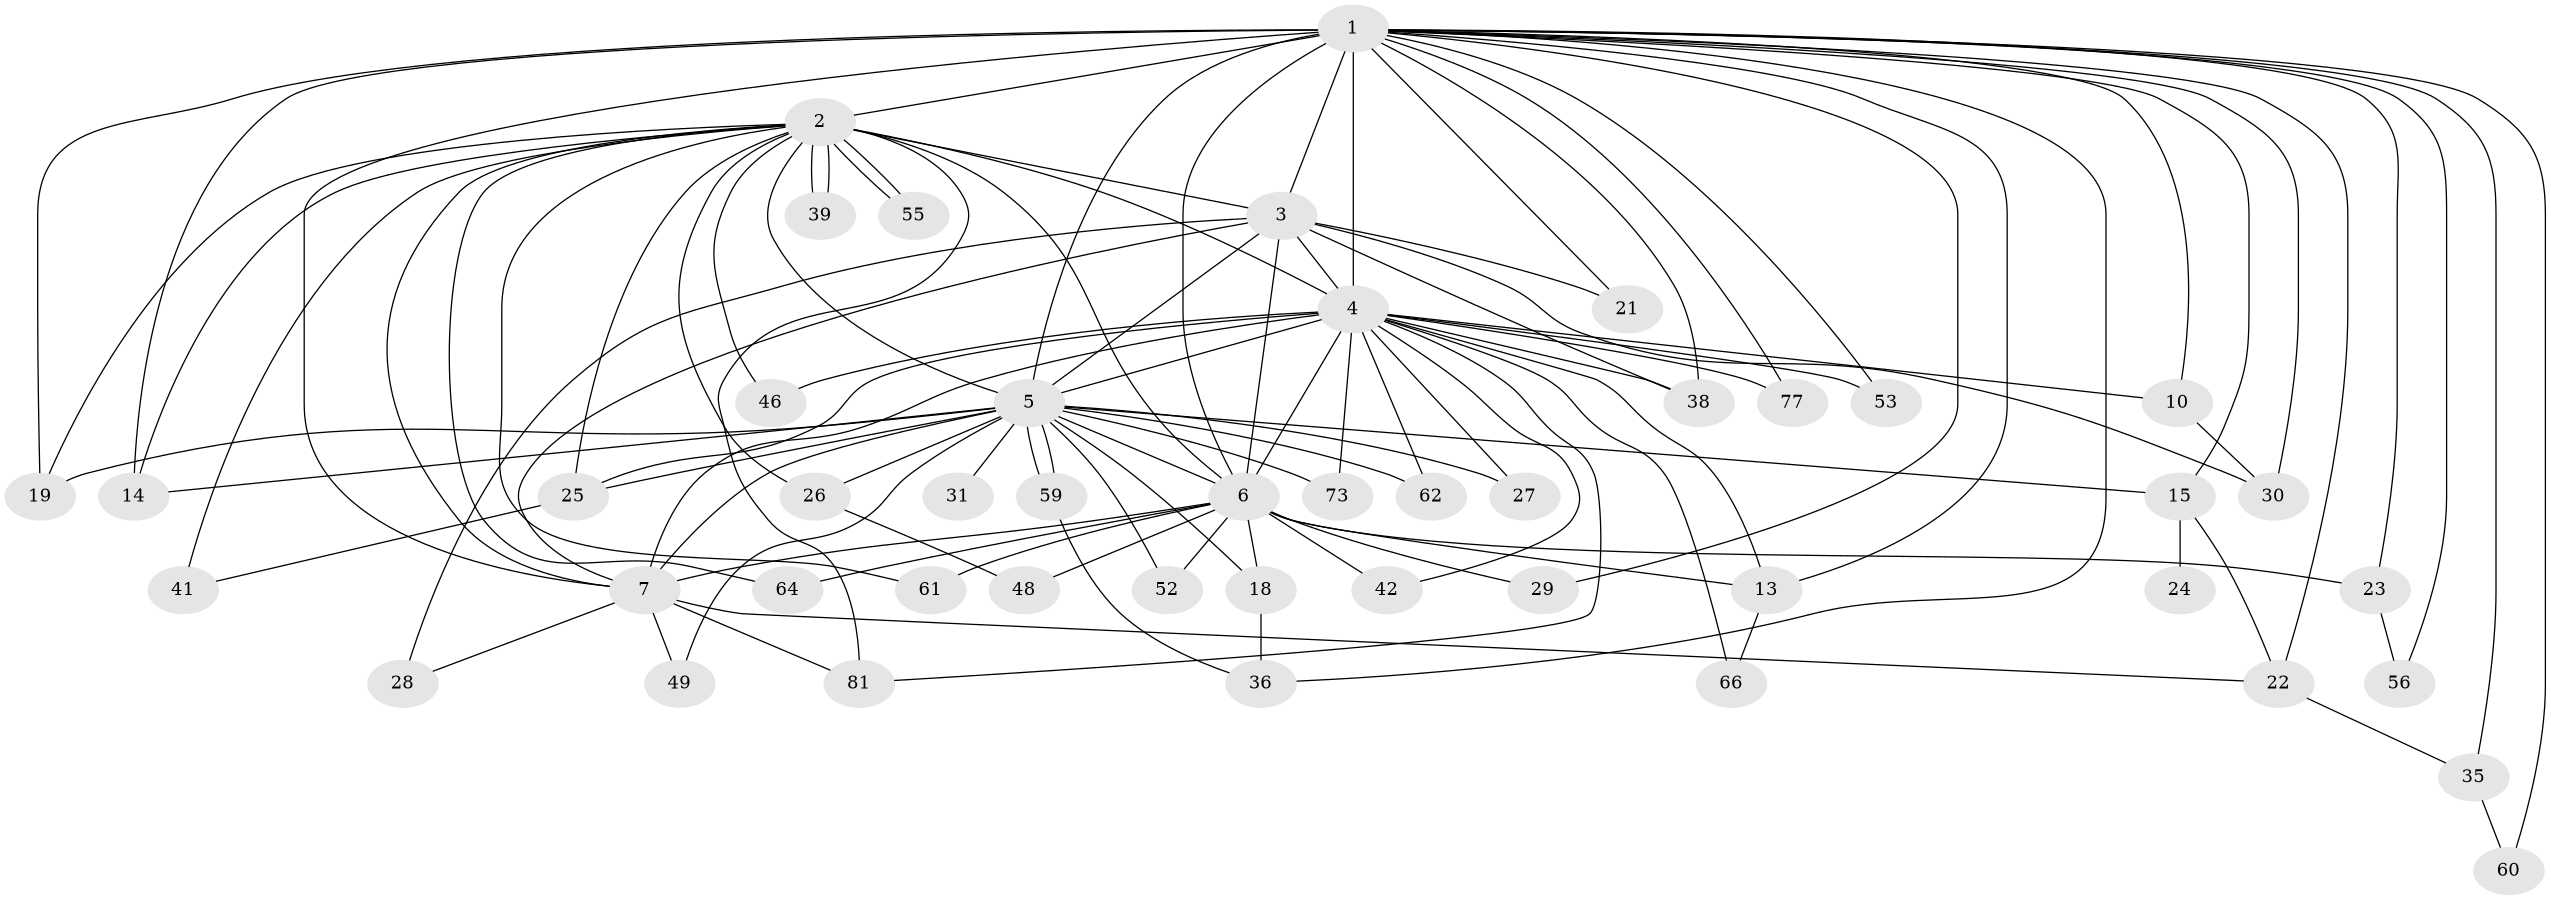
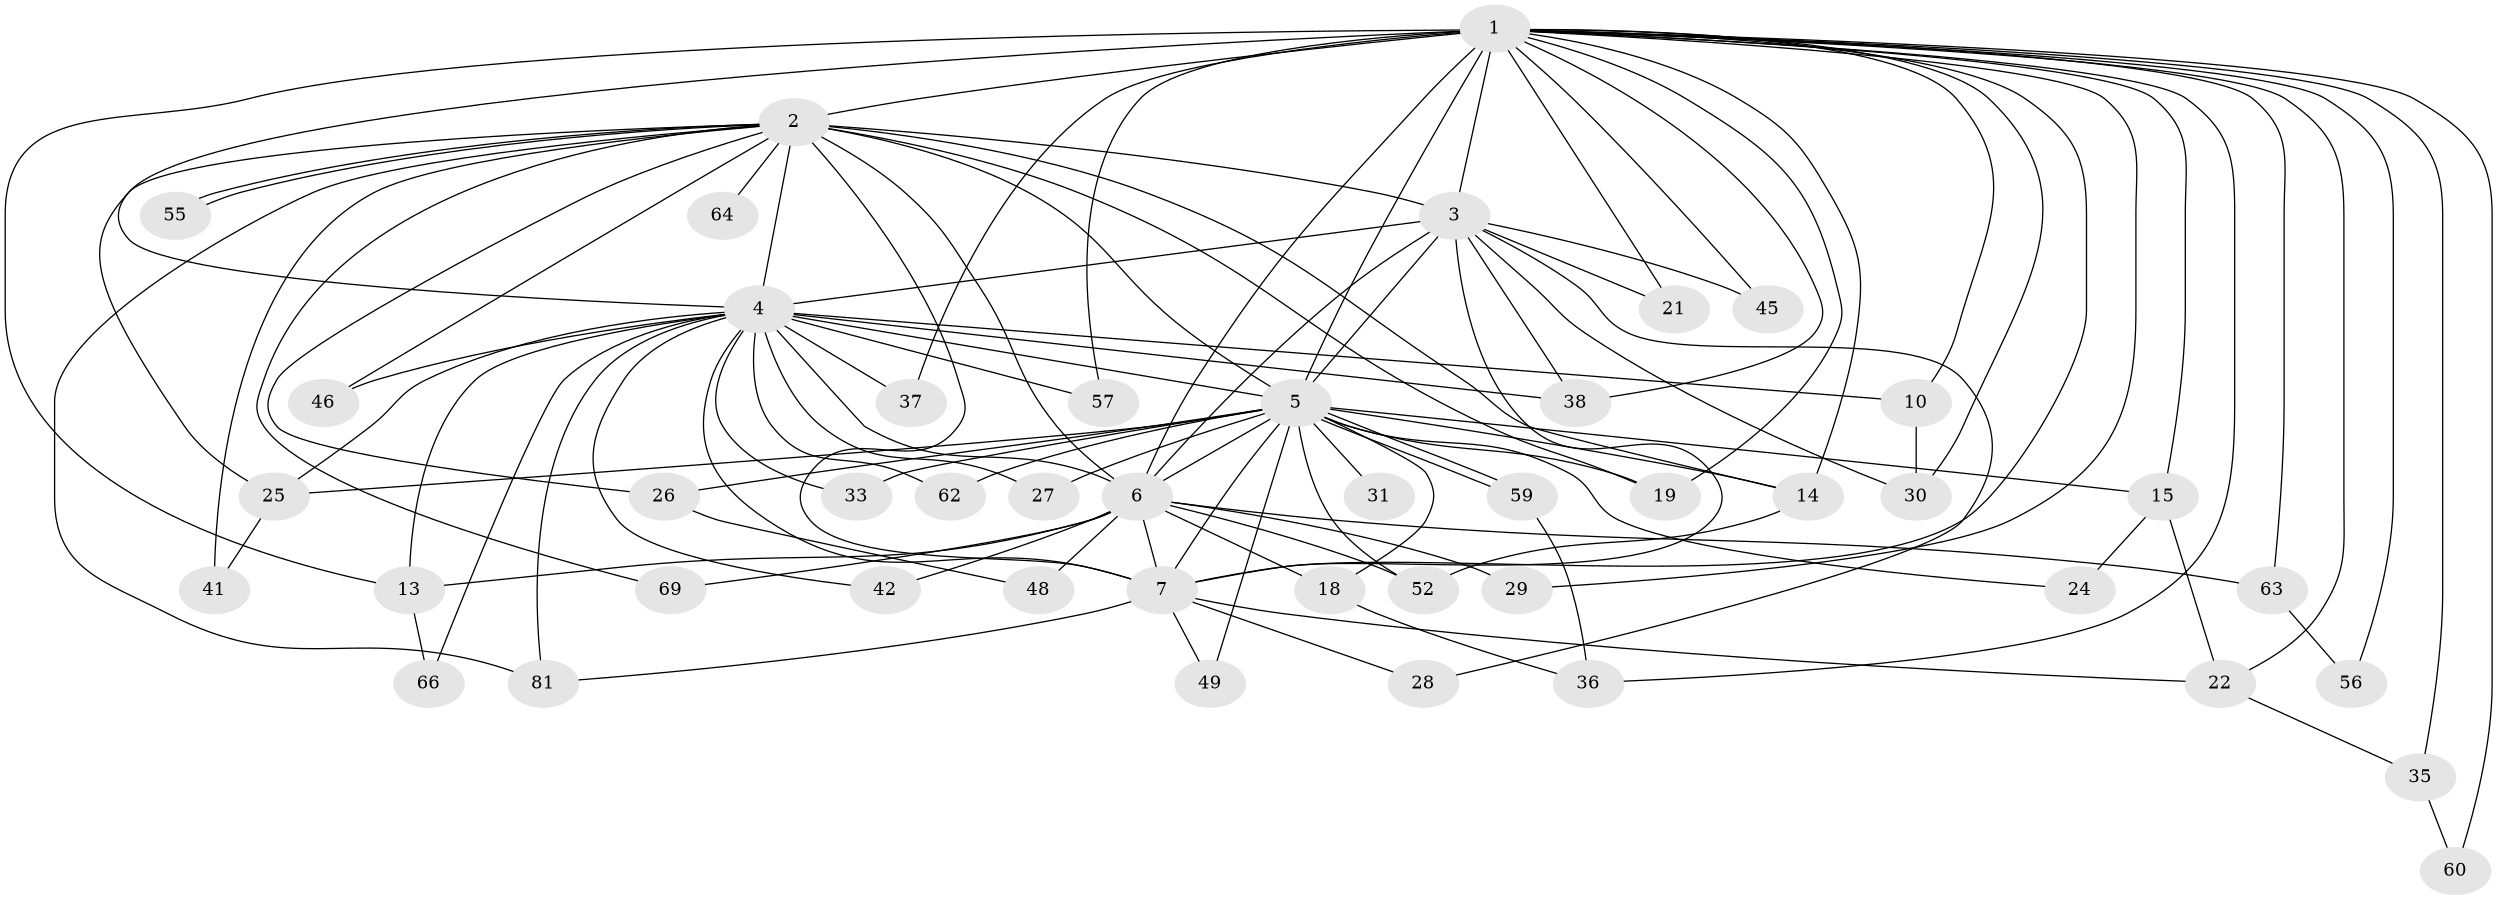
(820, 216) -> none
none -> (1768, 309)
(1793, 403) -> (911, 403)
(1886, 403) -> (1104, 403)
(1338, 497) -> (857, 497)
none -> (1635, 526)
(1015, 540) -> none
none -> (1581, 545)
(931, 590) -> (671, 590)
(2375, 590) -> (2272, 590)
